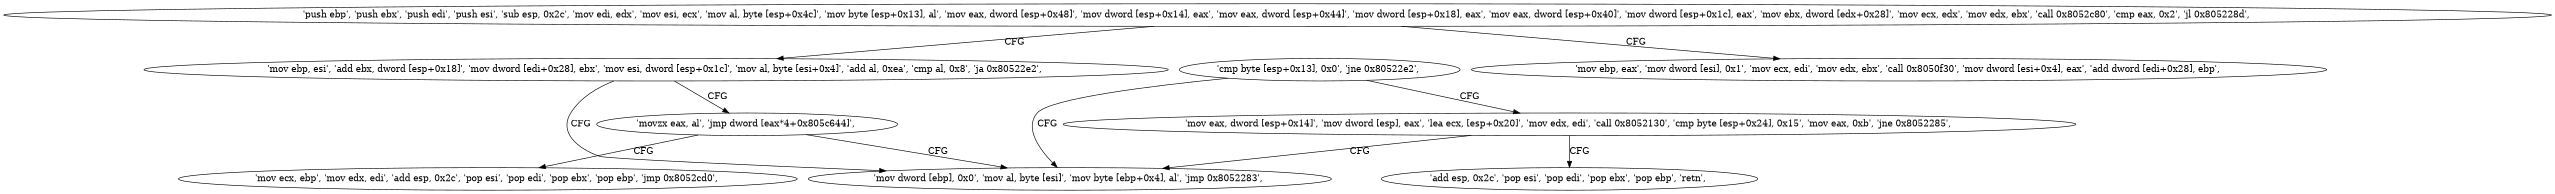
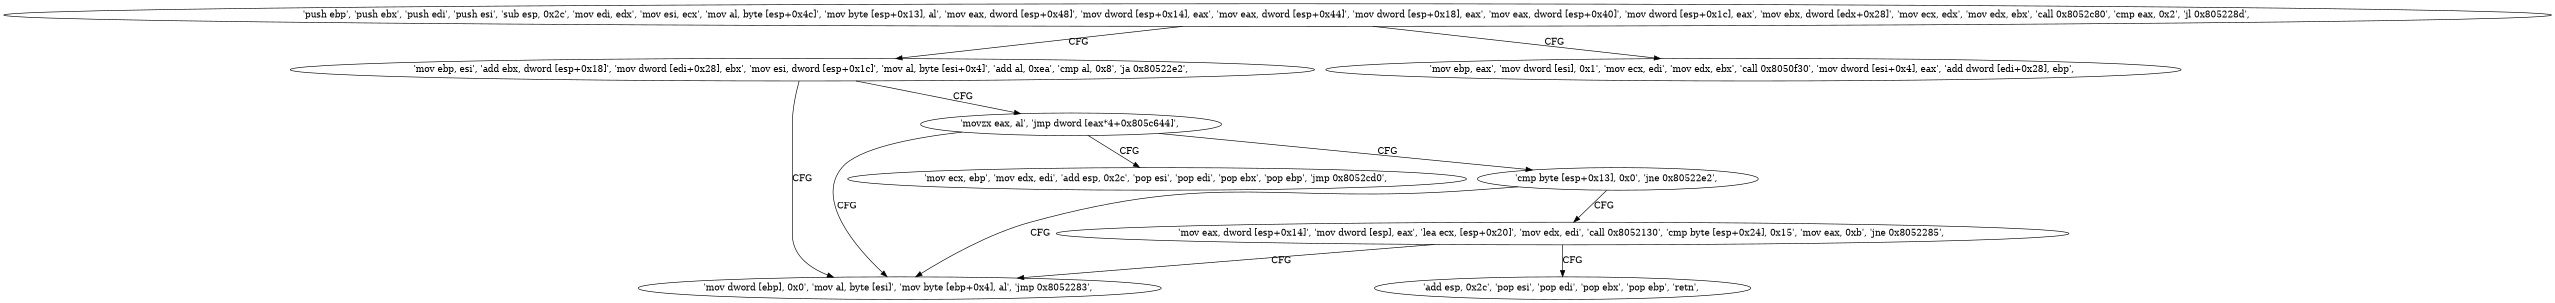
none -> (1342, 151)
